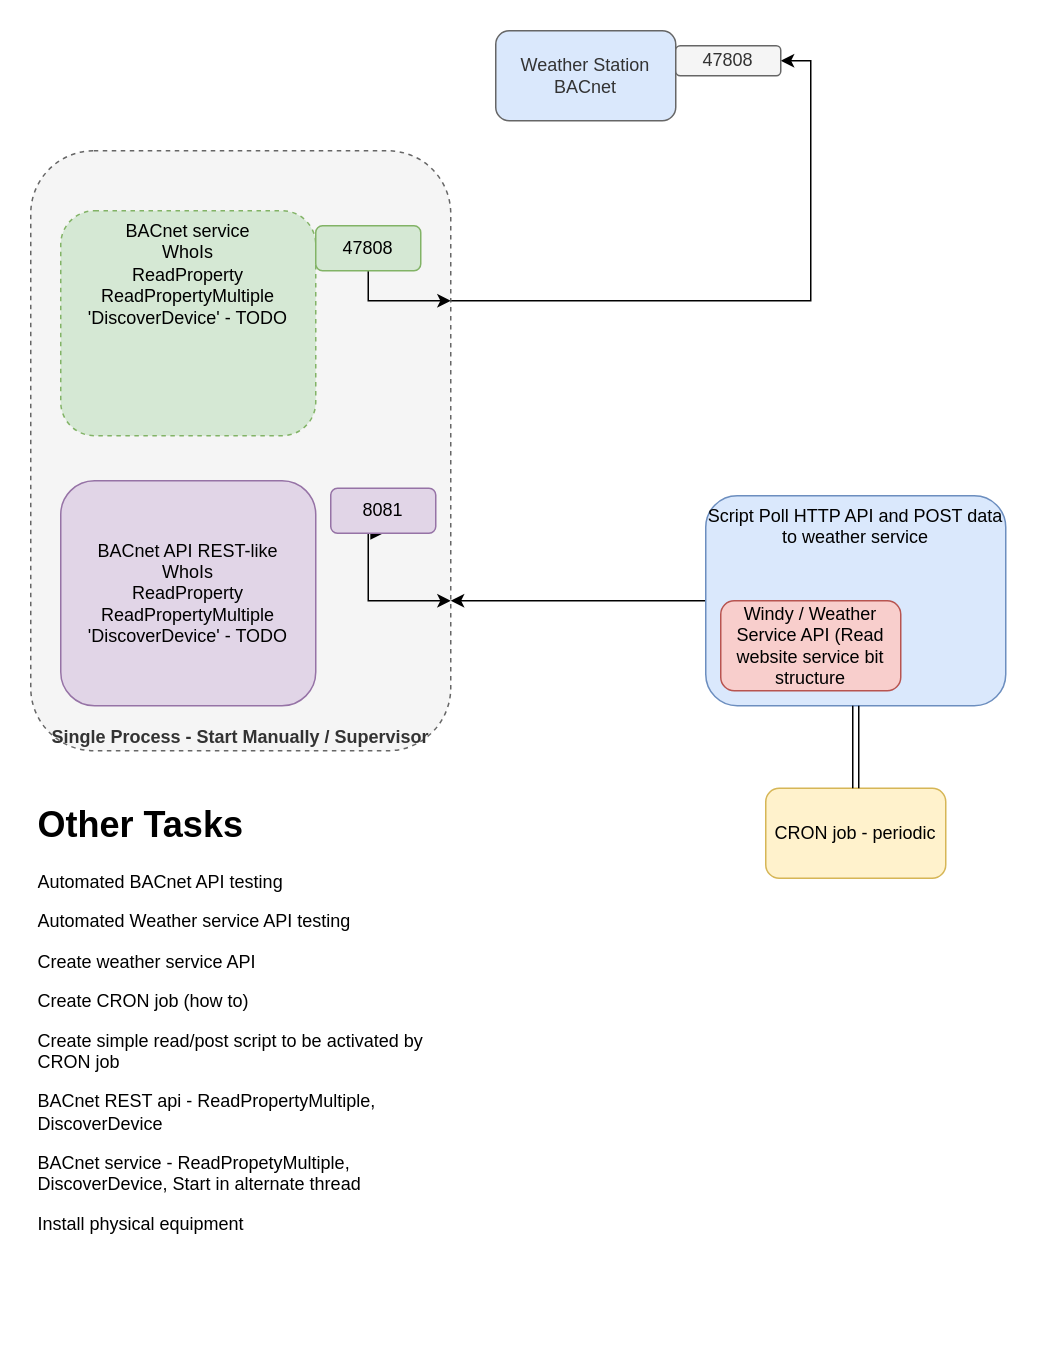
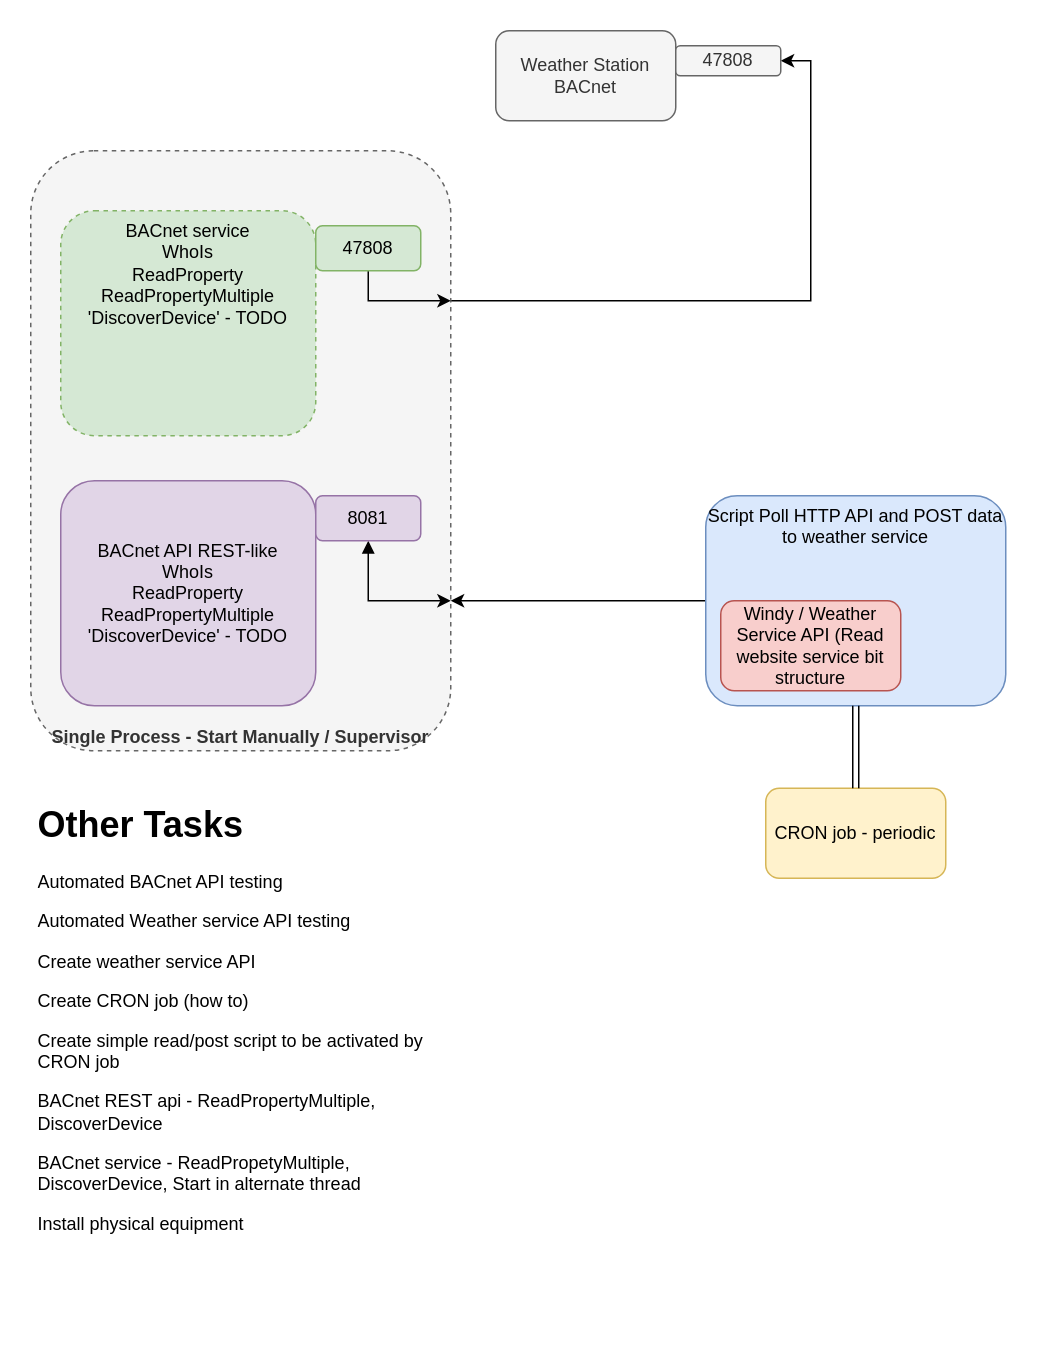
(586, 76) -> (586, 76)
(383, 511) -> (368, 518)
